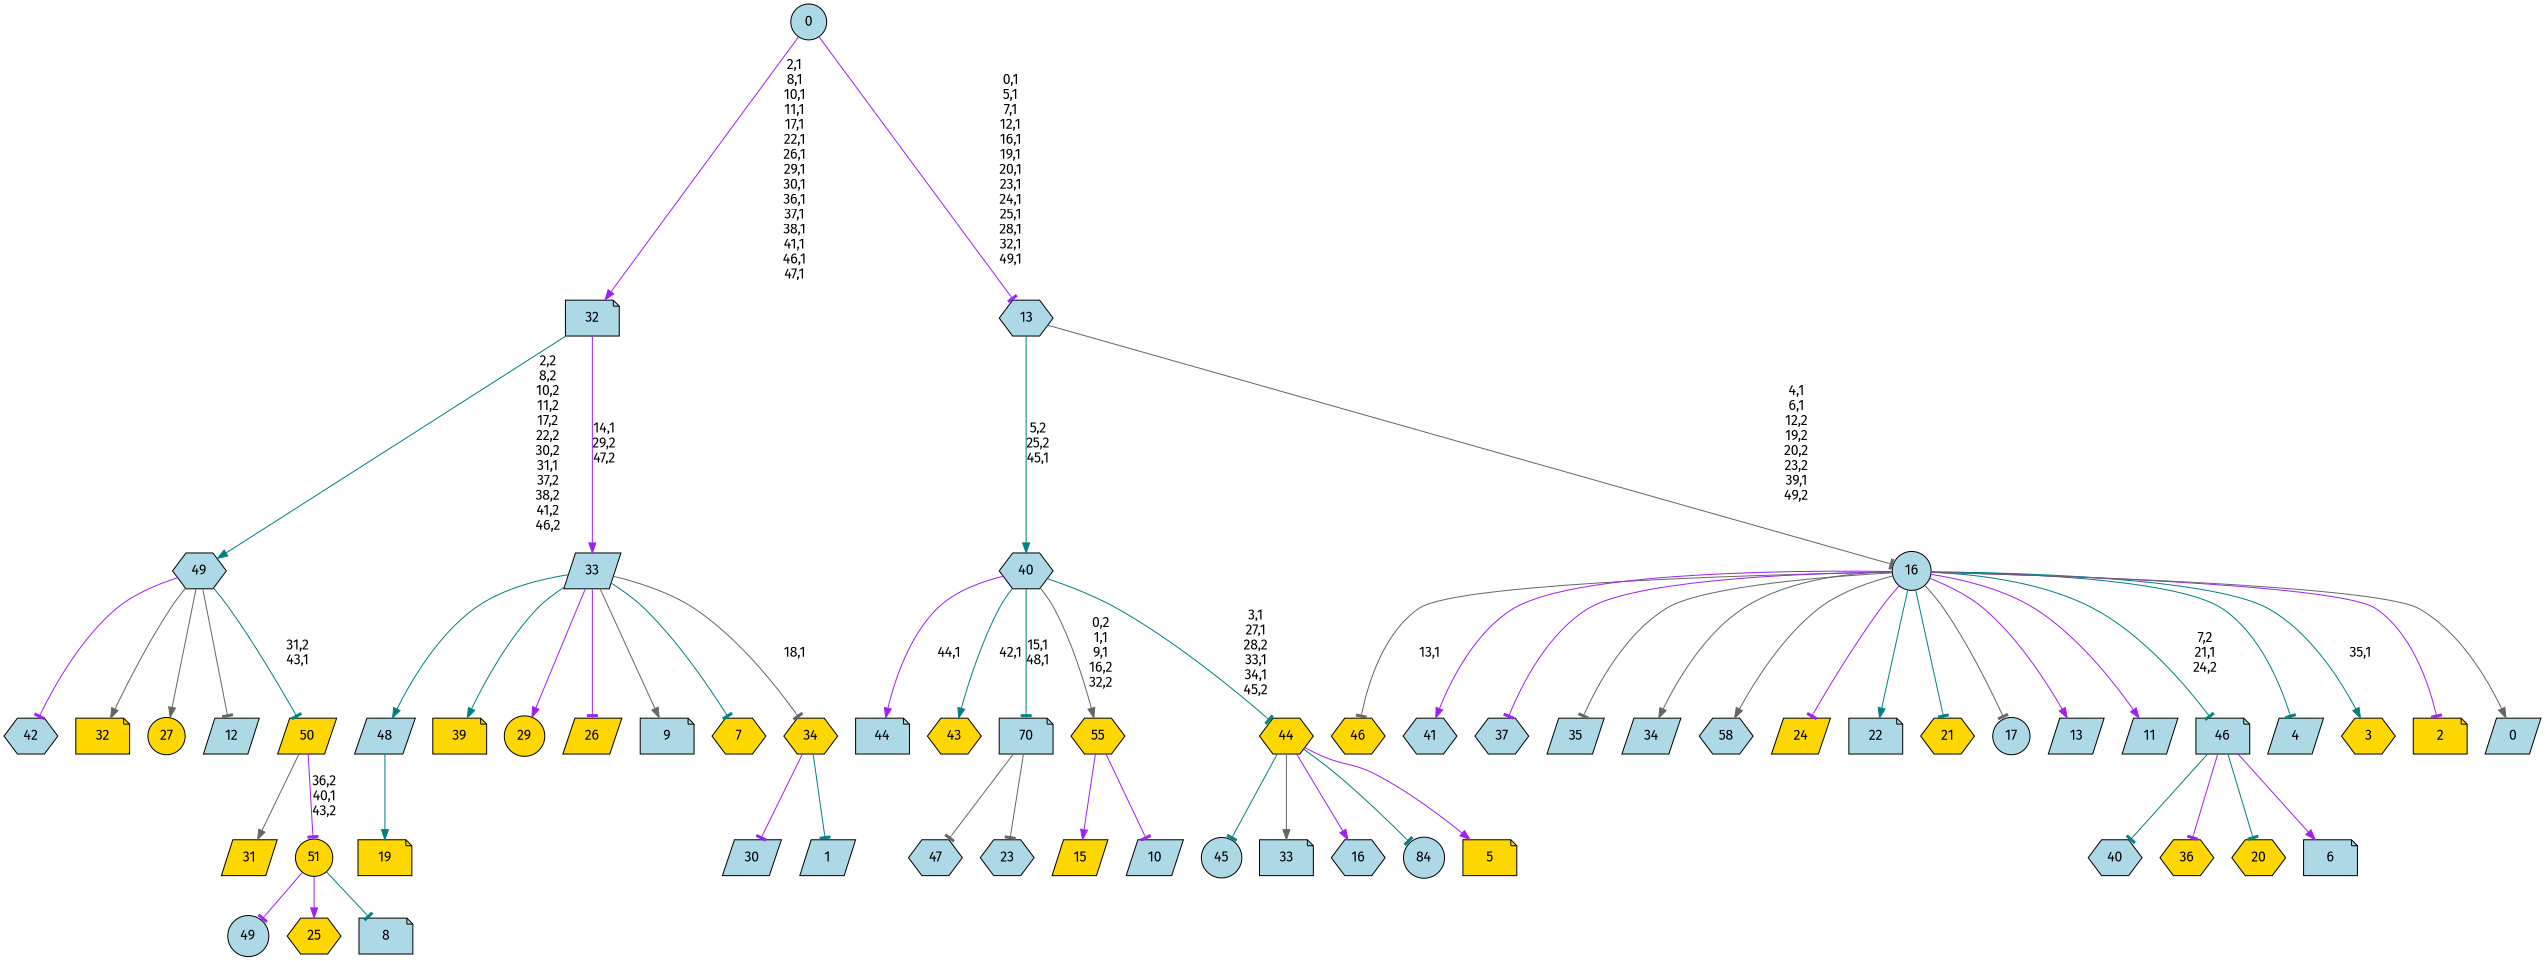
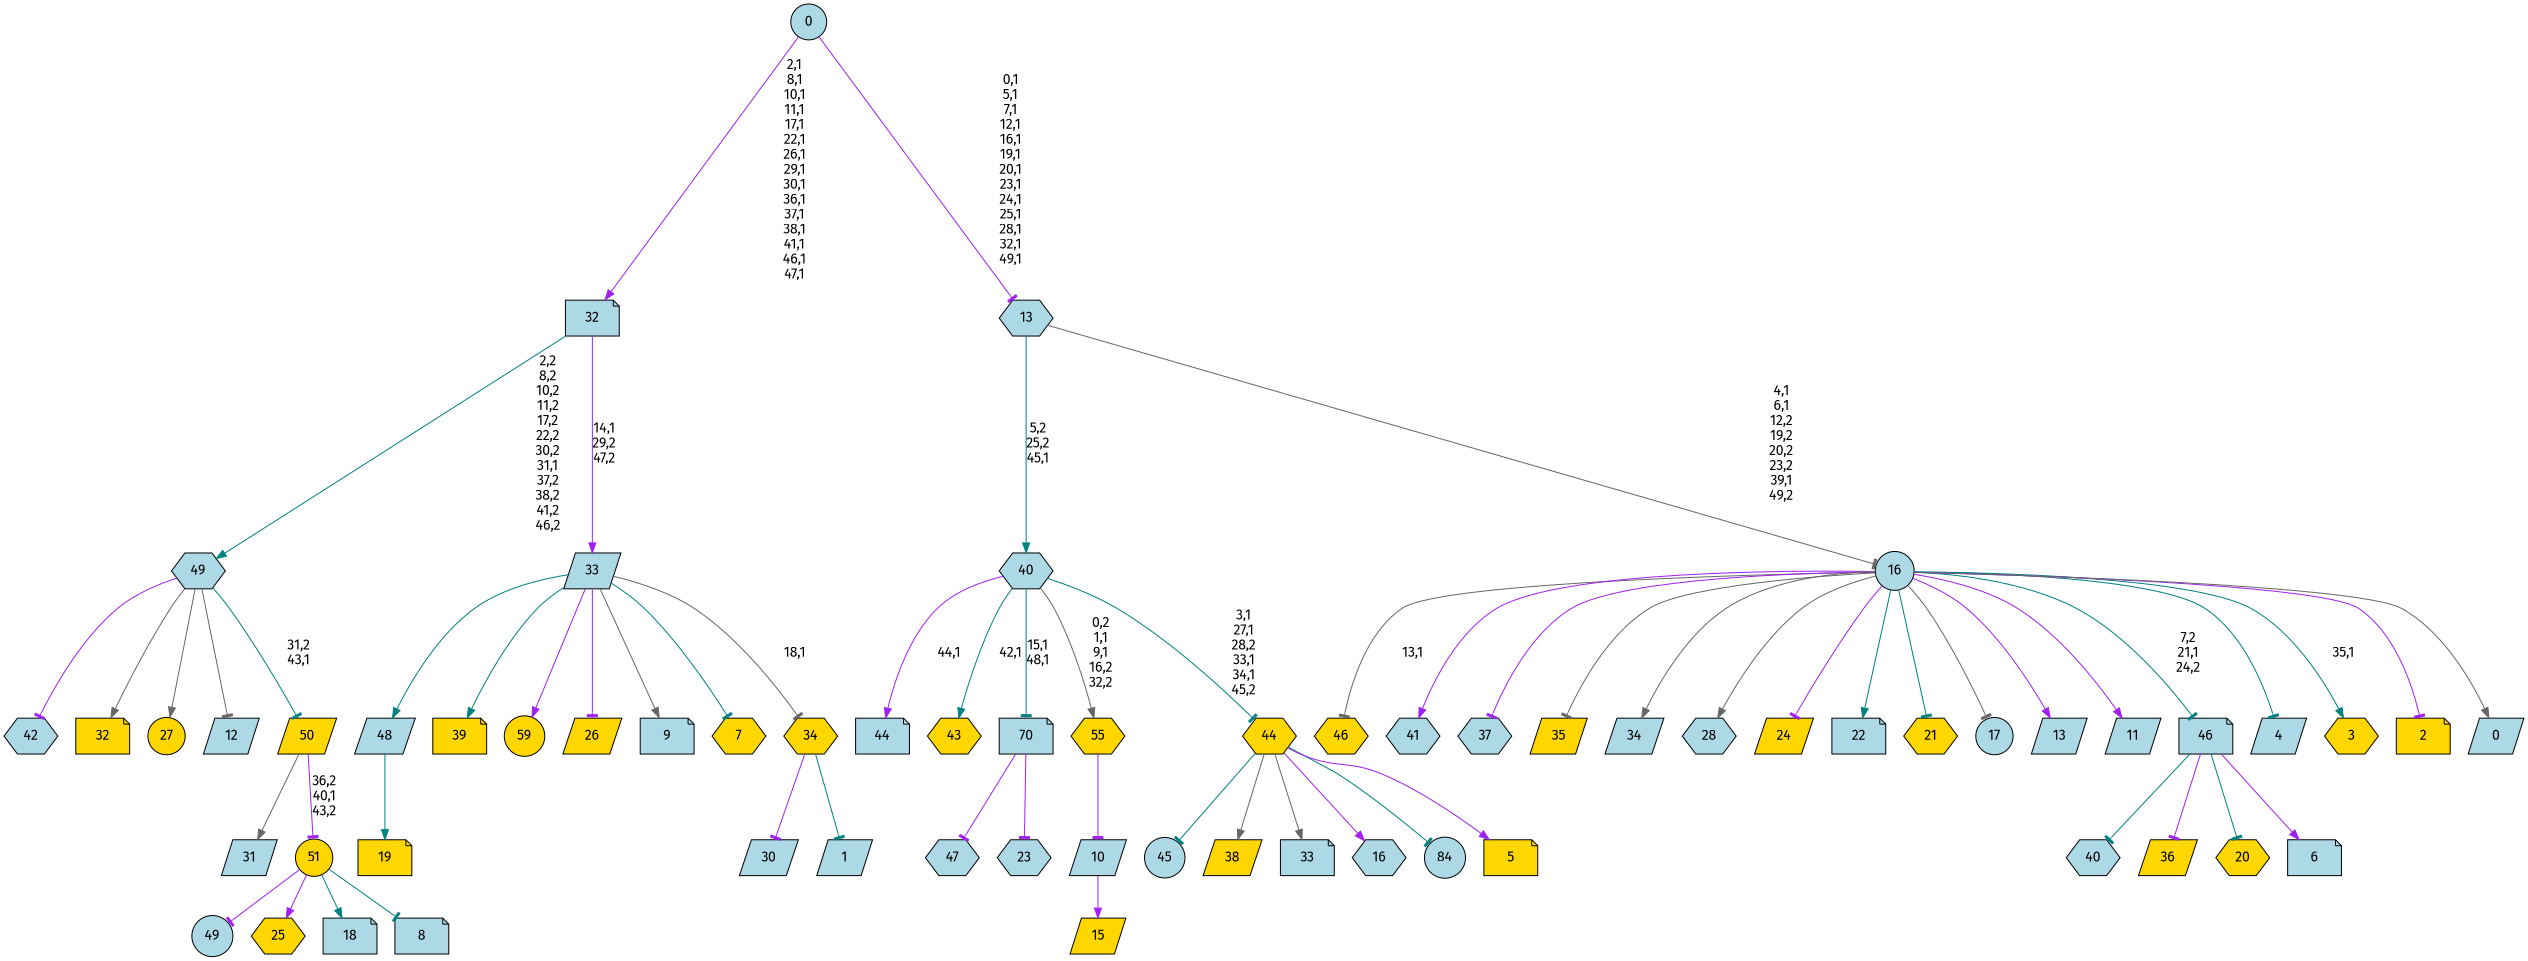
(525, 736) -> (525, 736)
(1576, 736) -> (1559, 736)
(1726, 736) -> (1709, 736)
(1090, 792) -> (1098, 892)
(1017, 794) -> (1025, 794)
(982, 795) -> (991, 795)
(249, 858) -> (249, 858)
none -> (1233, 858)
(2187, 858) -> (2168, 858)
none -> (350, 936)
